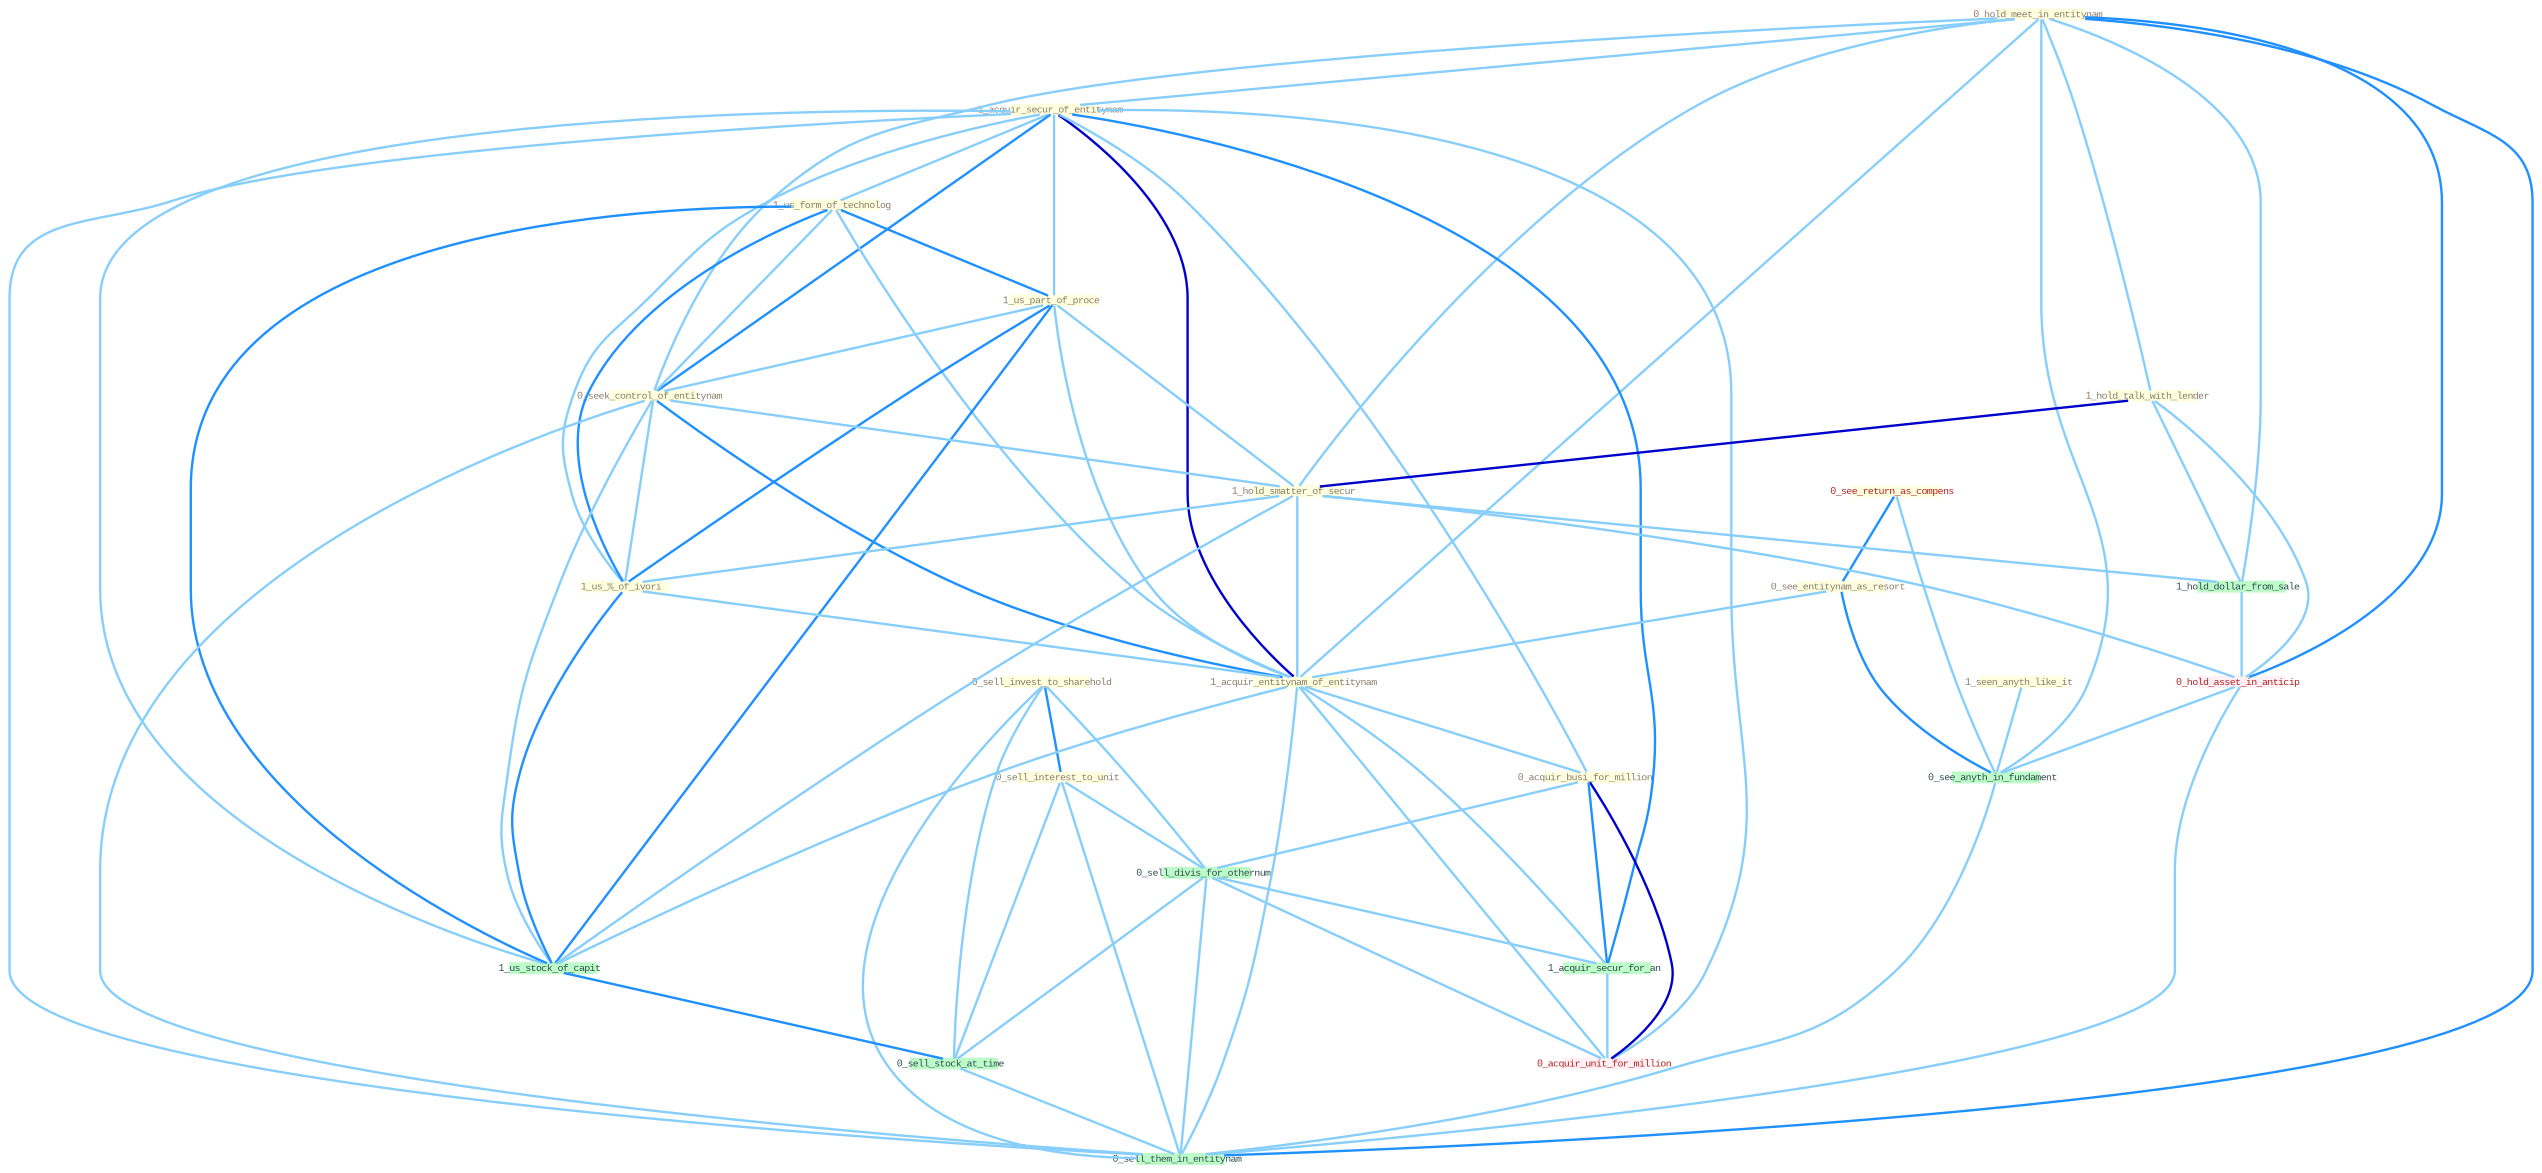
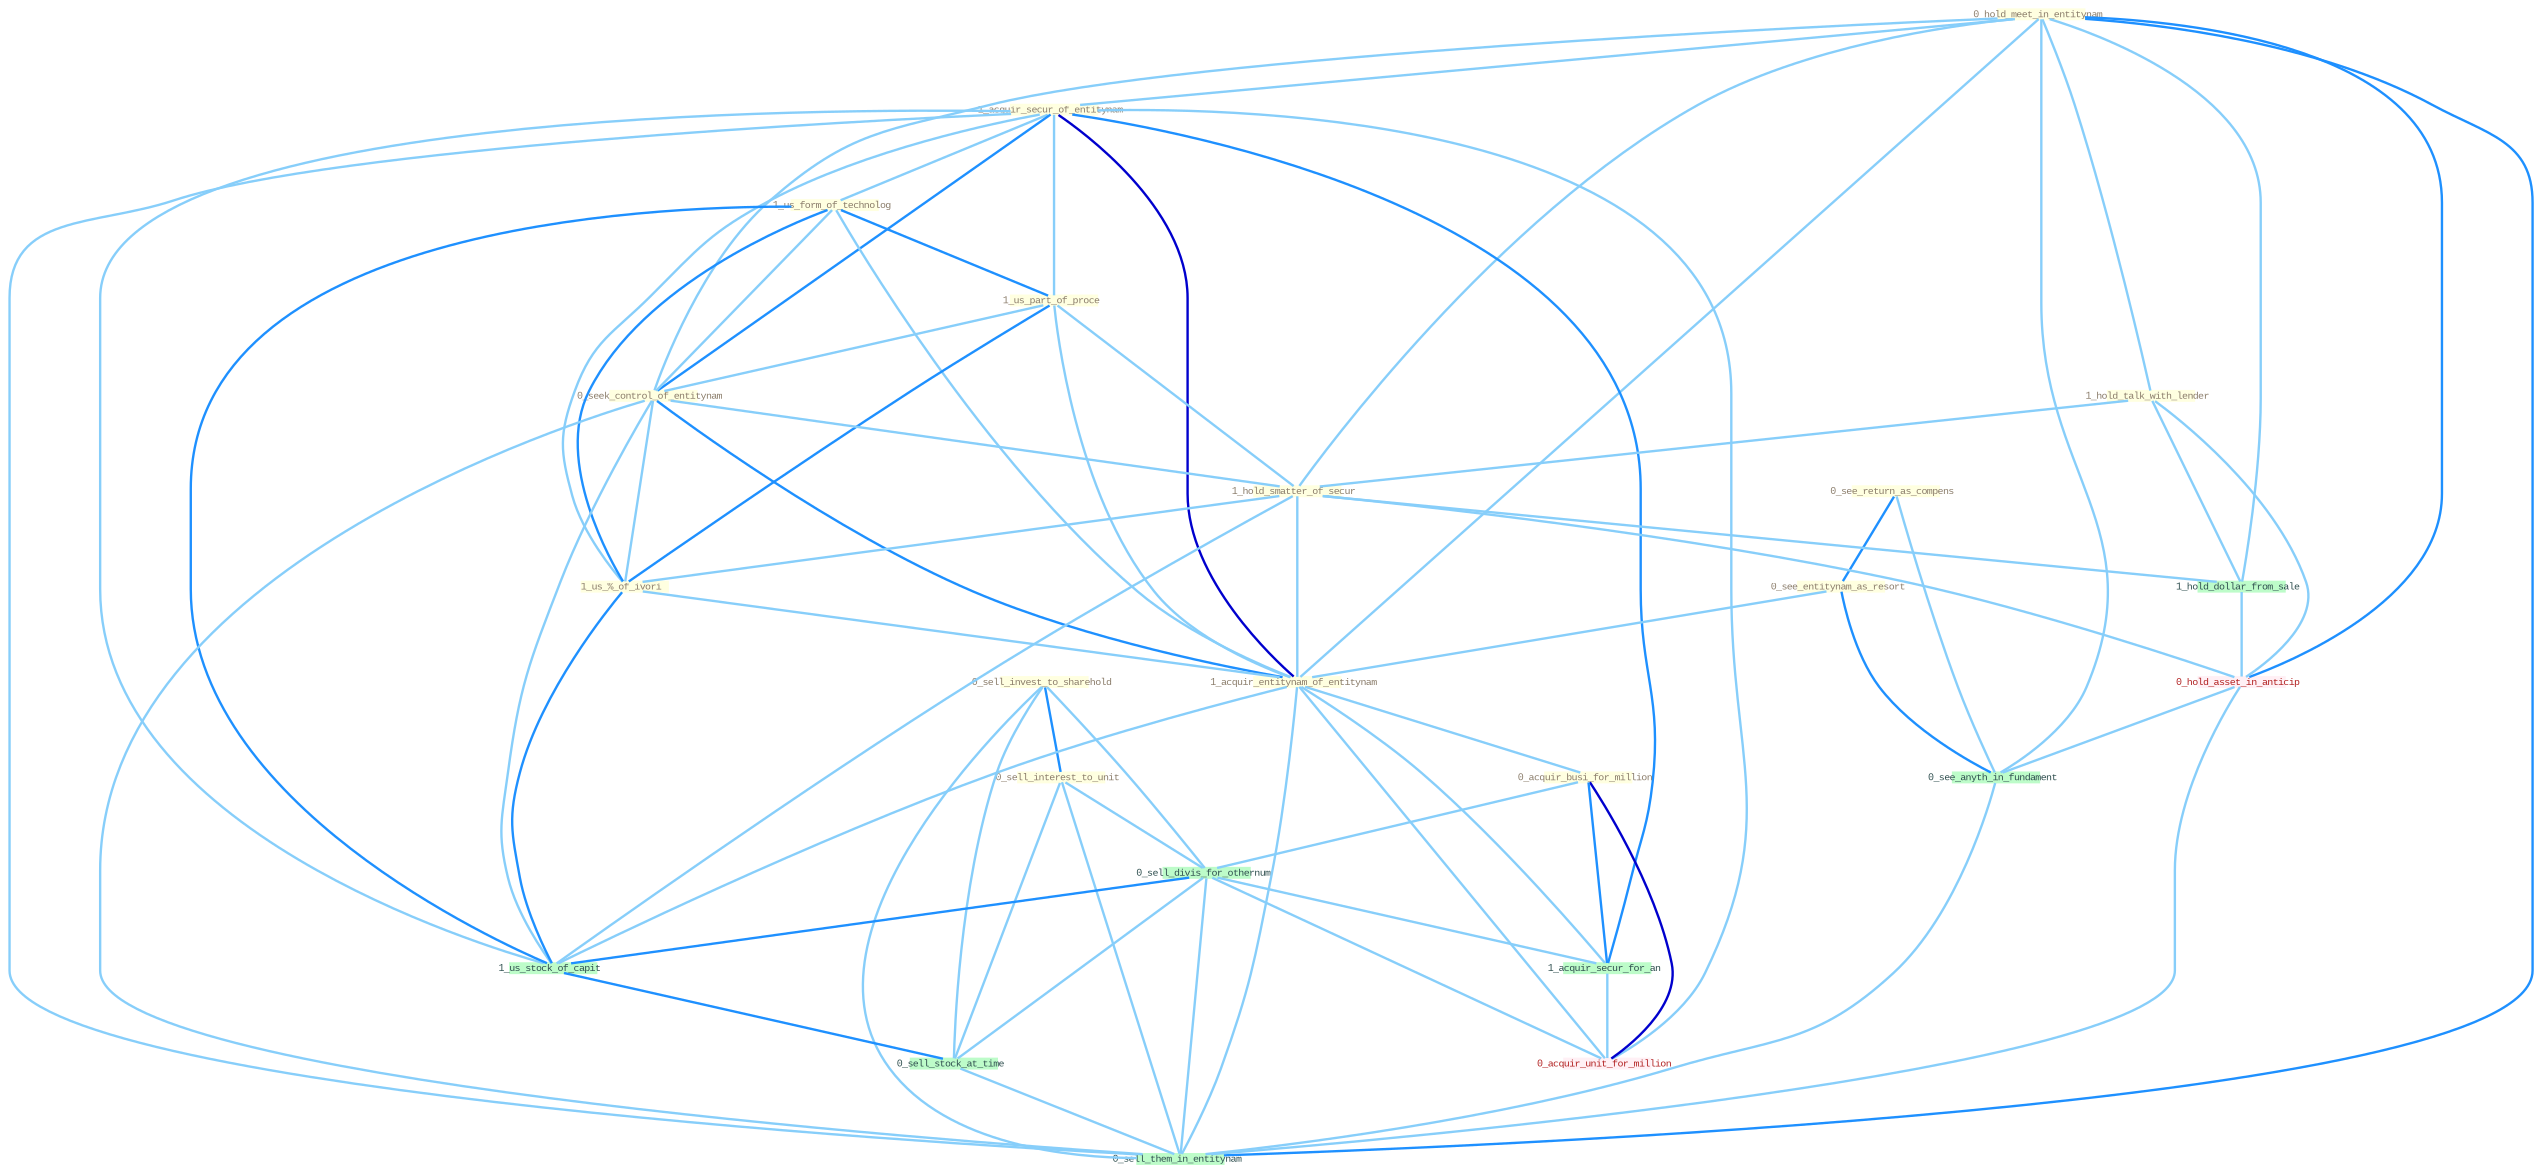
(1349, 392) -> none
(1704, 446) -> (1704, 446)
(1896, 491) -> (1896, 491)
(804, 634) -> (896, 918)
(2022, 682) -> none
